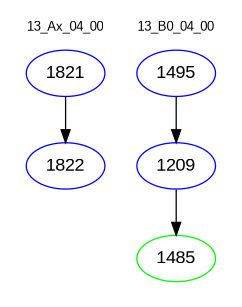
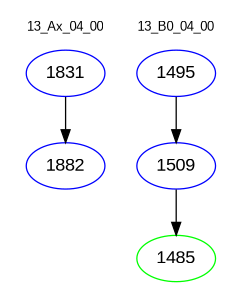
(66, 73) -> (66, 73)
(66, 166) -> (66, 166)
(176, 166) -> (176, 166)
